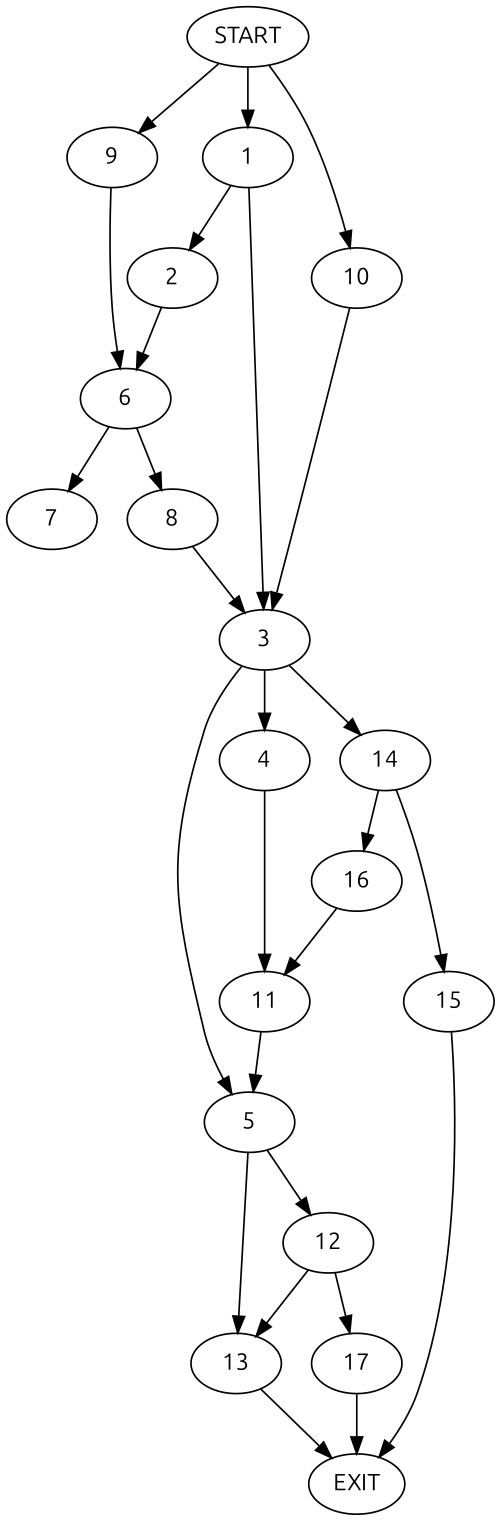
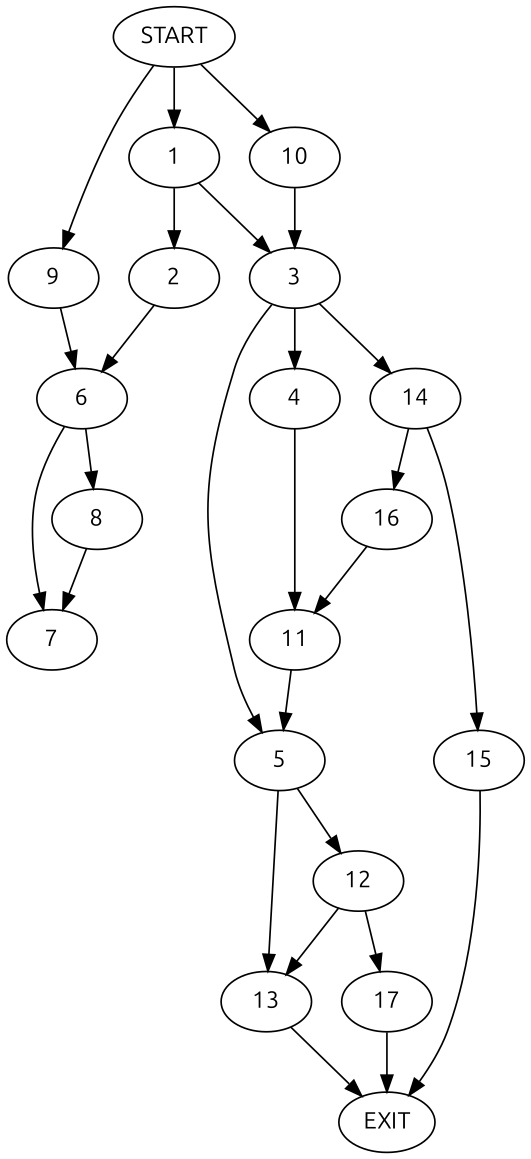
(213, 573) -> (78, 571)
